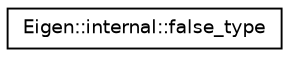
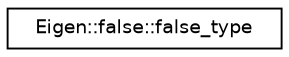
(145, 29) -> (145, 29)
